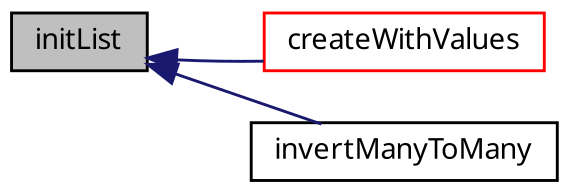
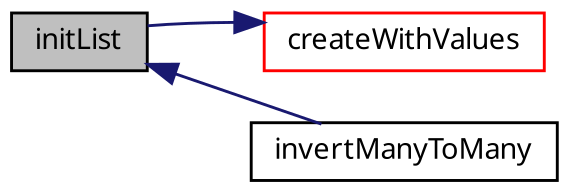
(220, 61) -> (191, 23)
